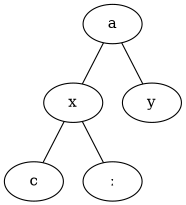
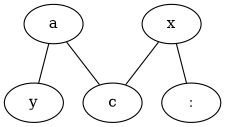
(93, 63) -> (83, 63)
